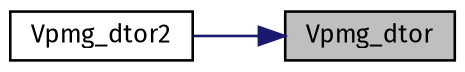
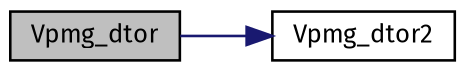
(226, 36) -> (213, 36)
